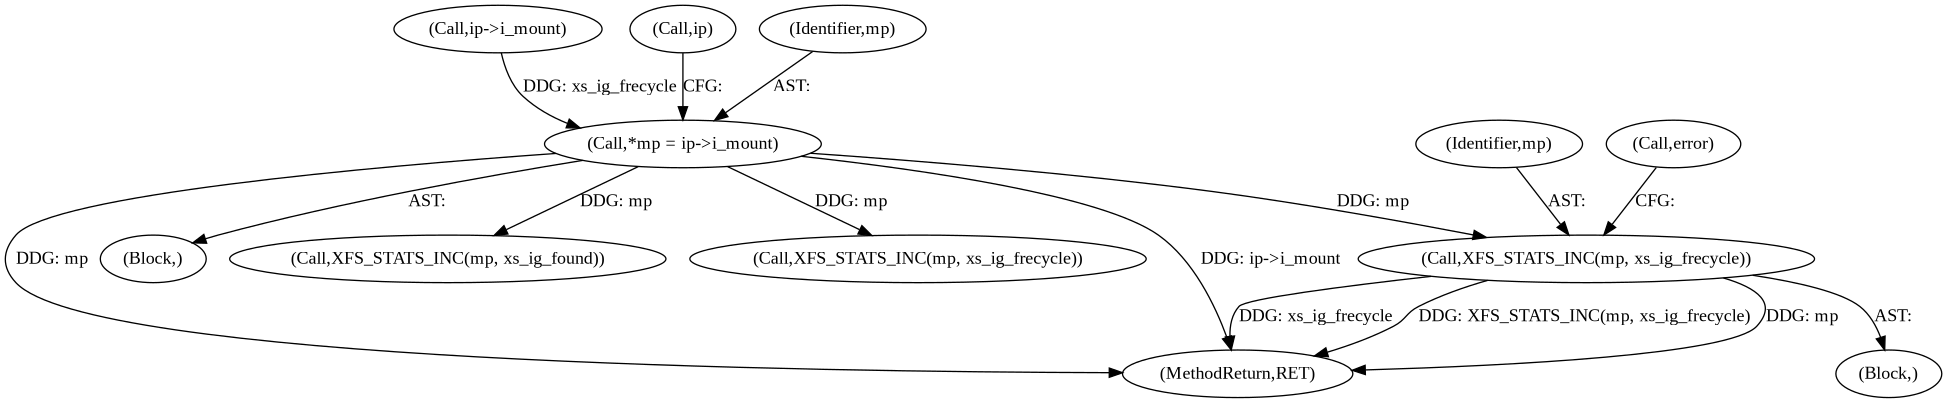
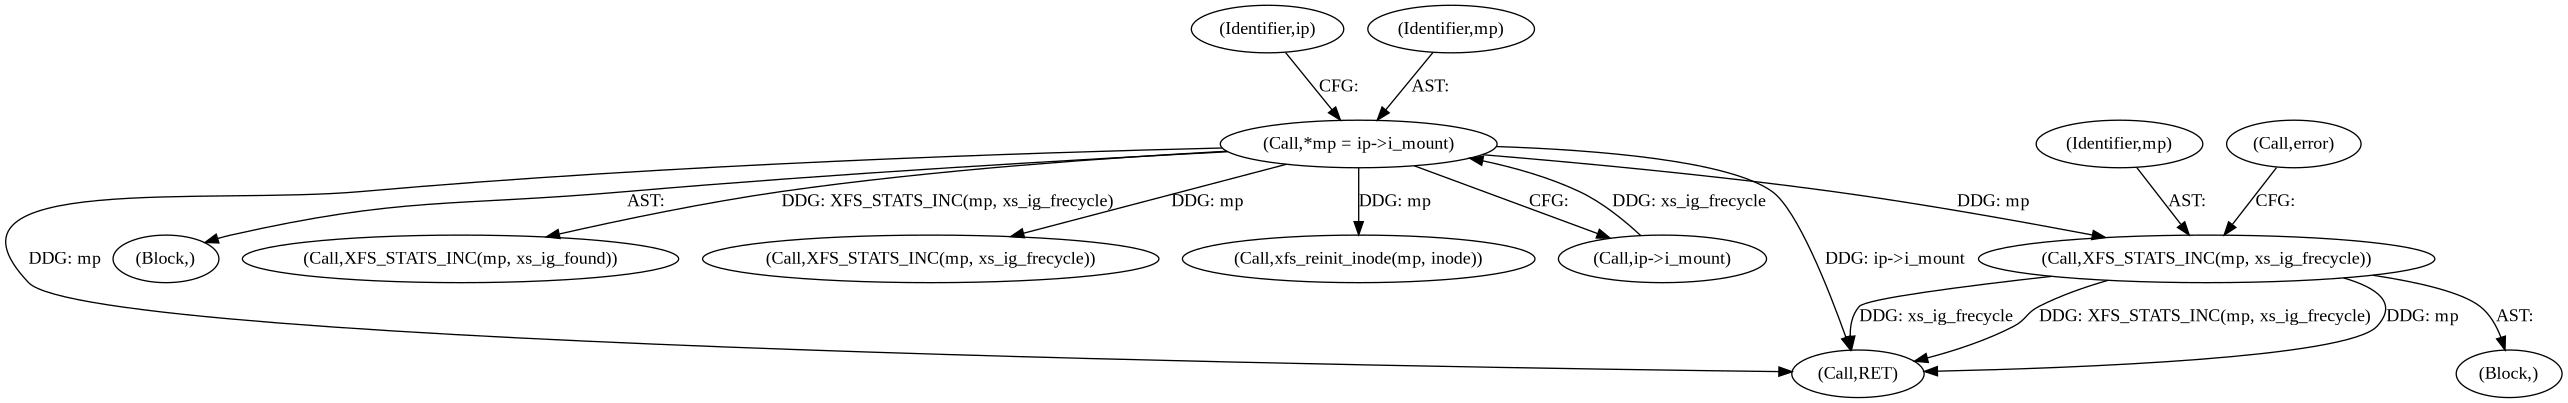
(683, 29) -> (1268, 29)
none -> (1506, 200)
(616, 201) -> (948, 201)
none -> (1359, 259)
(1238, 374) -> (1858, 374)
